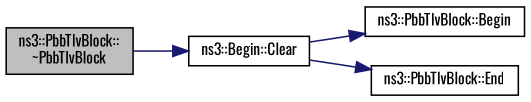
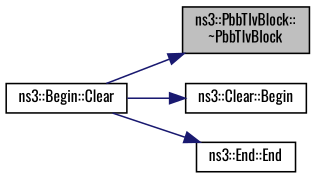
(445, 22) -> (246, 98)
(153, 51) -> (138, 71)
(445, 80) -> (246, 157)
